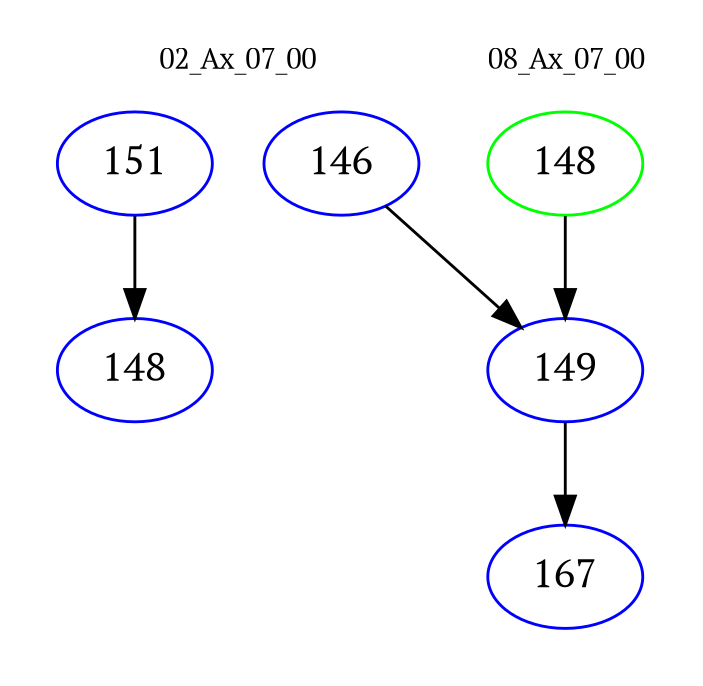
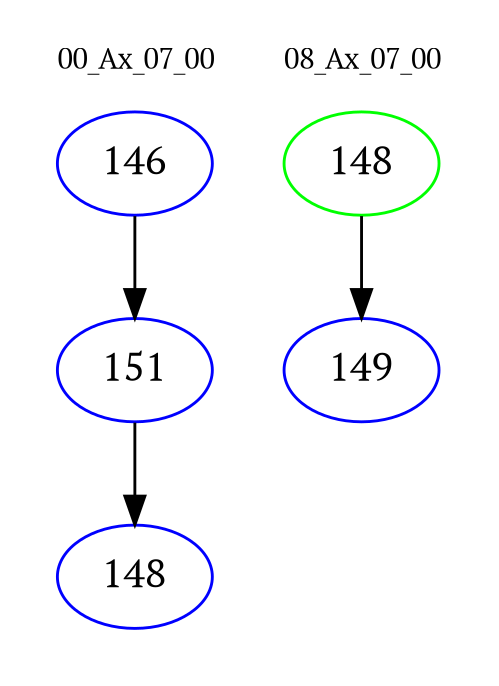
(238, 62) -> (136, 62)
(423, 239) -> (135, 253)
(565, 577) -> none
